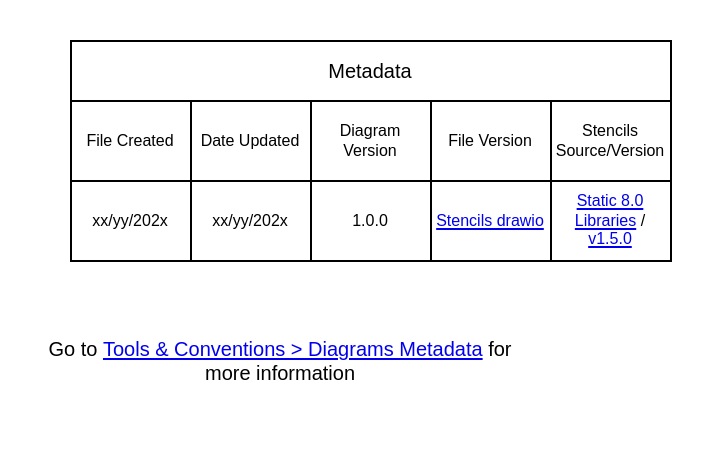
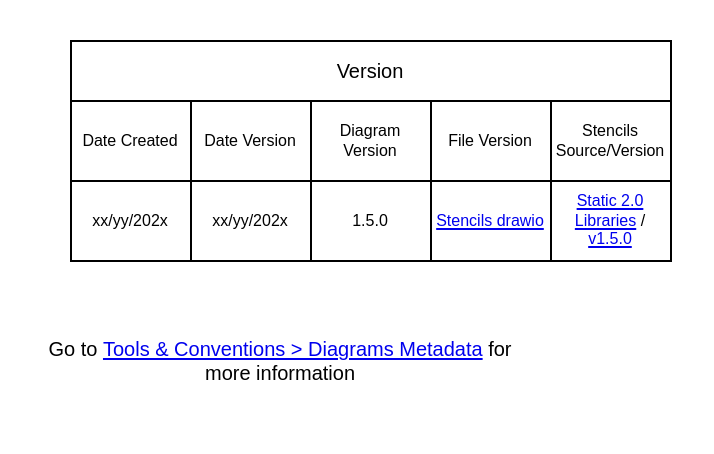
(371, 71) -> (371, 71)
(131, 141) -> (131, 141)
(251, 141) -> (251, 141)
(371, 221) -> (371, 221)
(611, 221) -> (611, 221)
